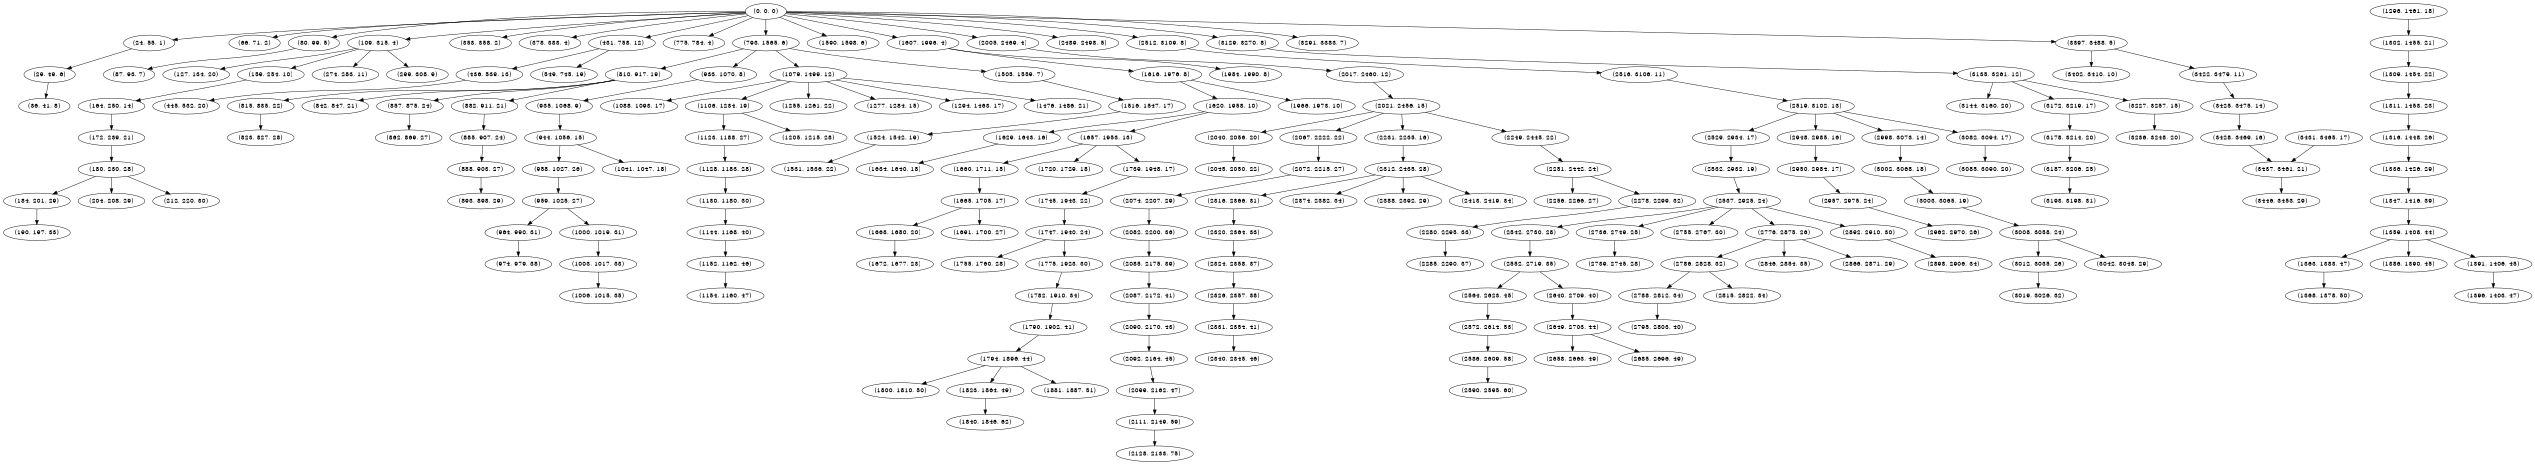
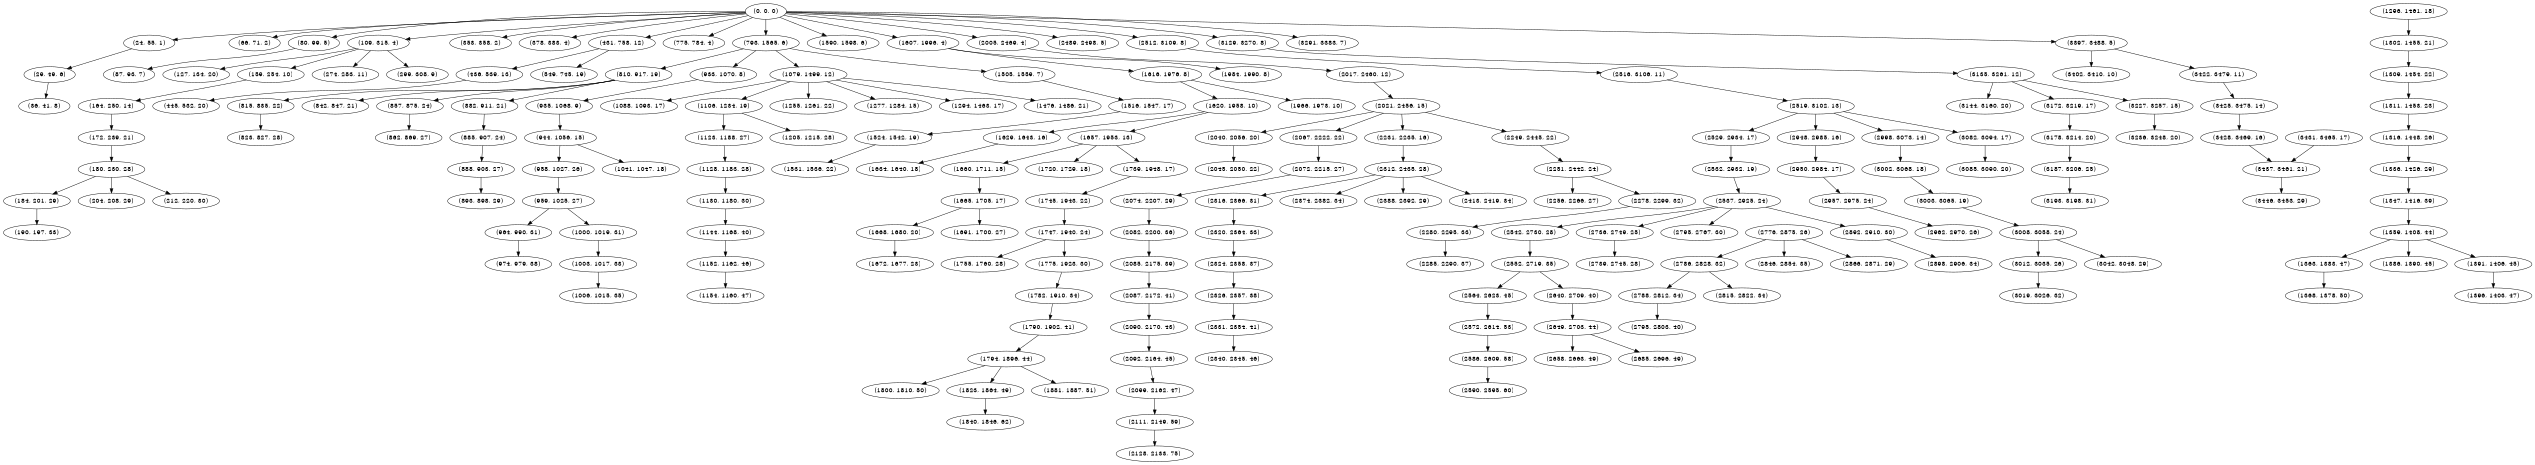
(1761, 216) -> none
(1699, 233) -> (1699, 233)
